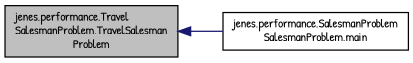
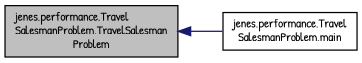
(316, 31) -> (290, 31)
